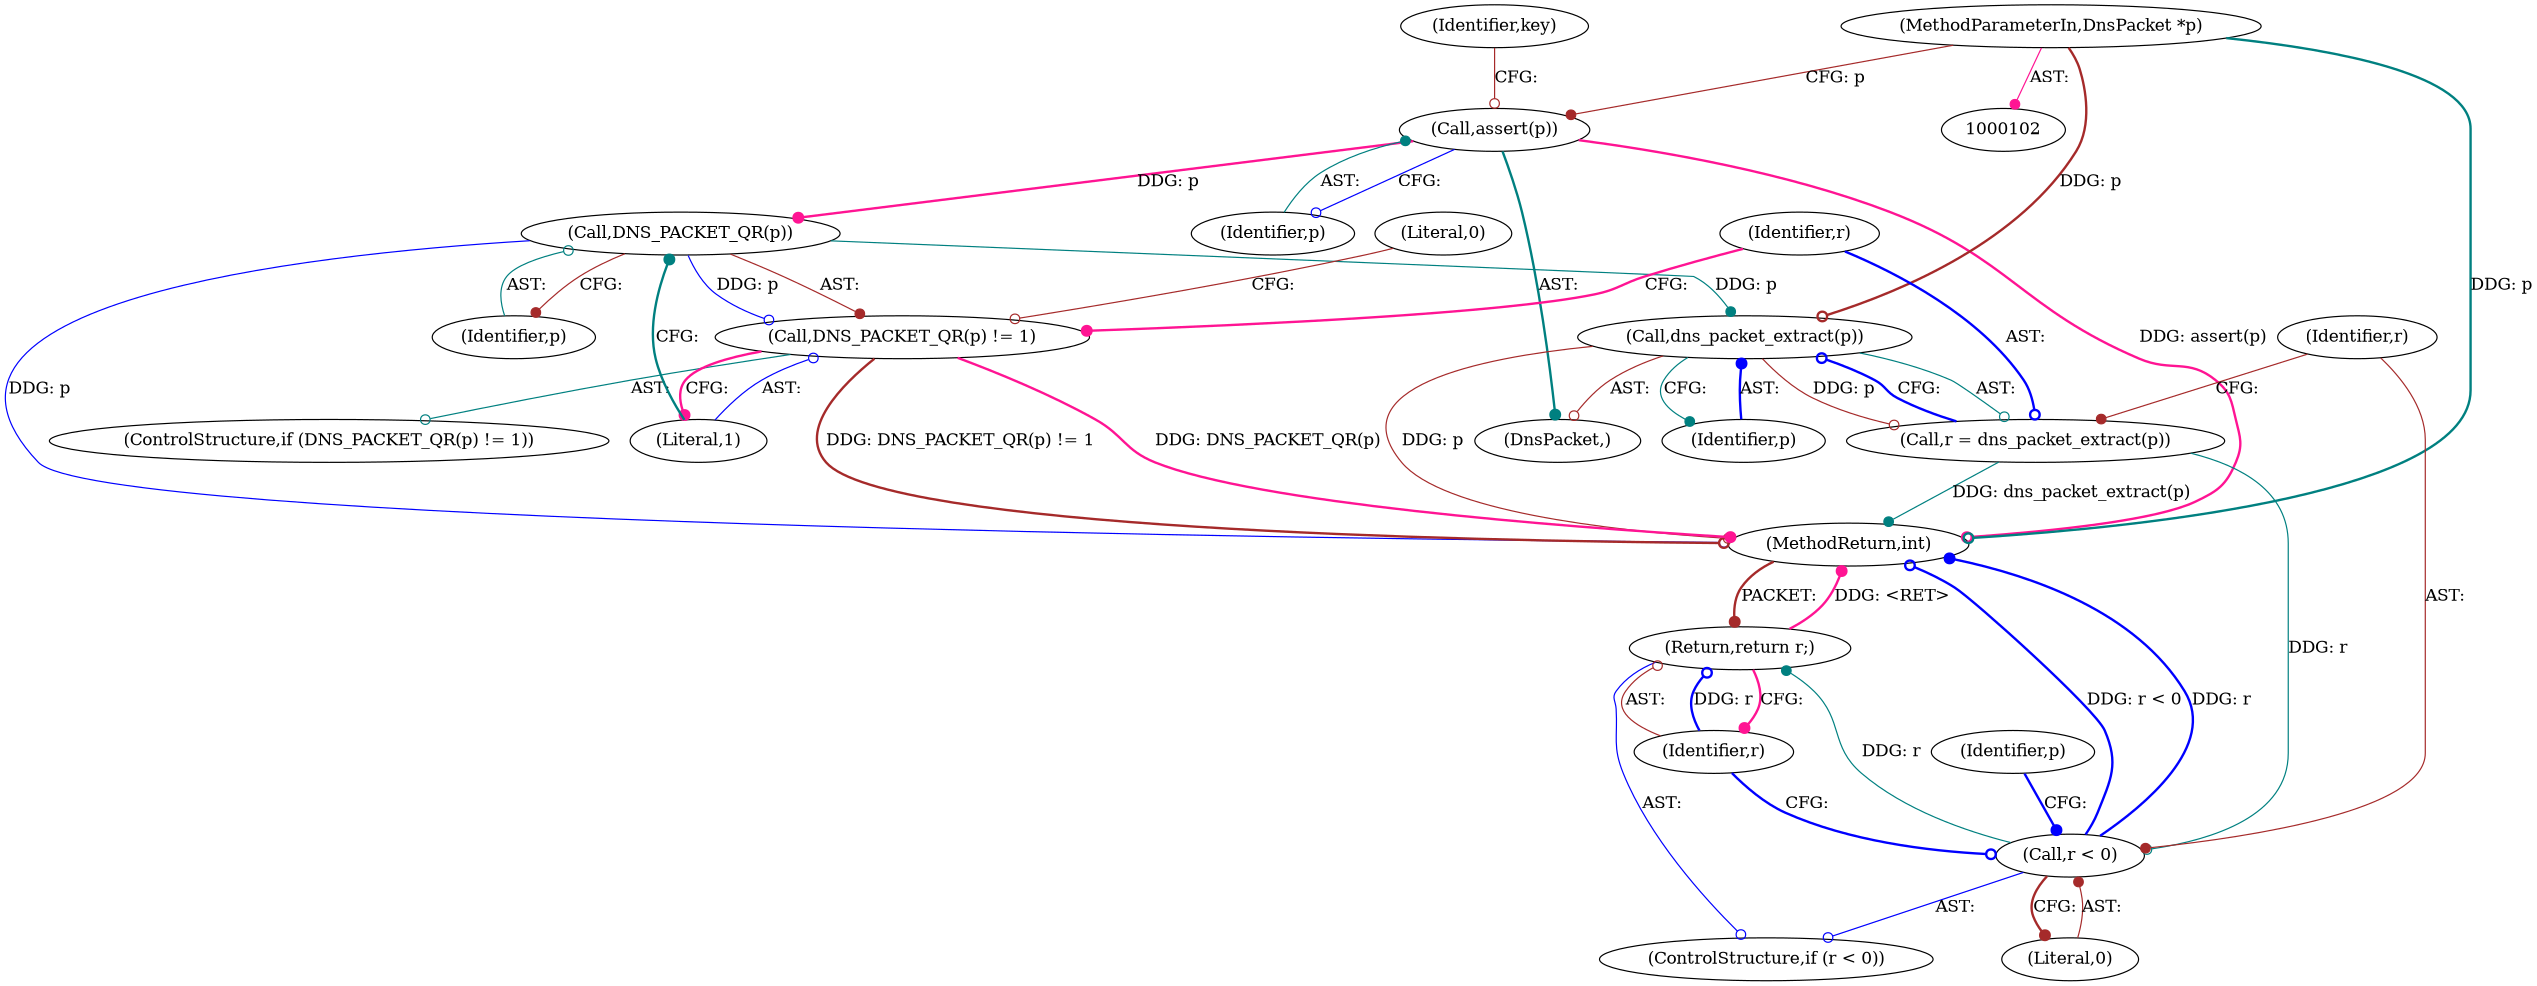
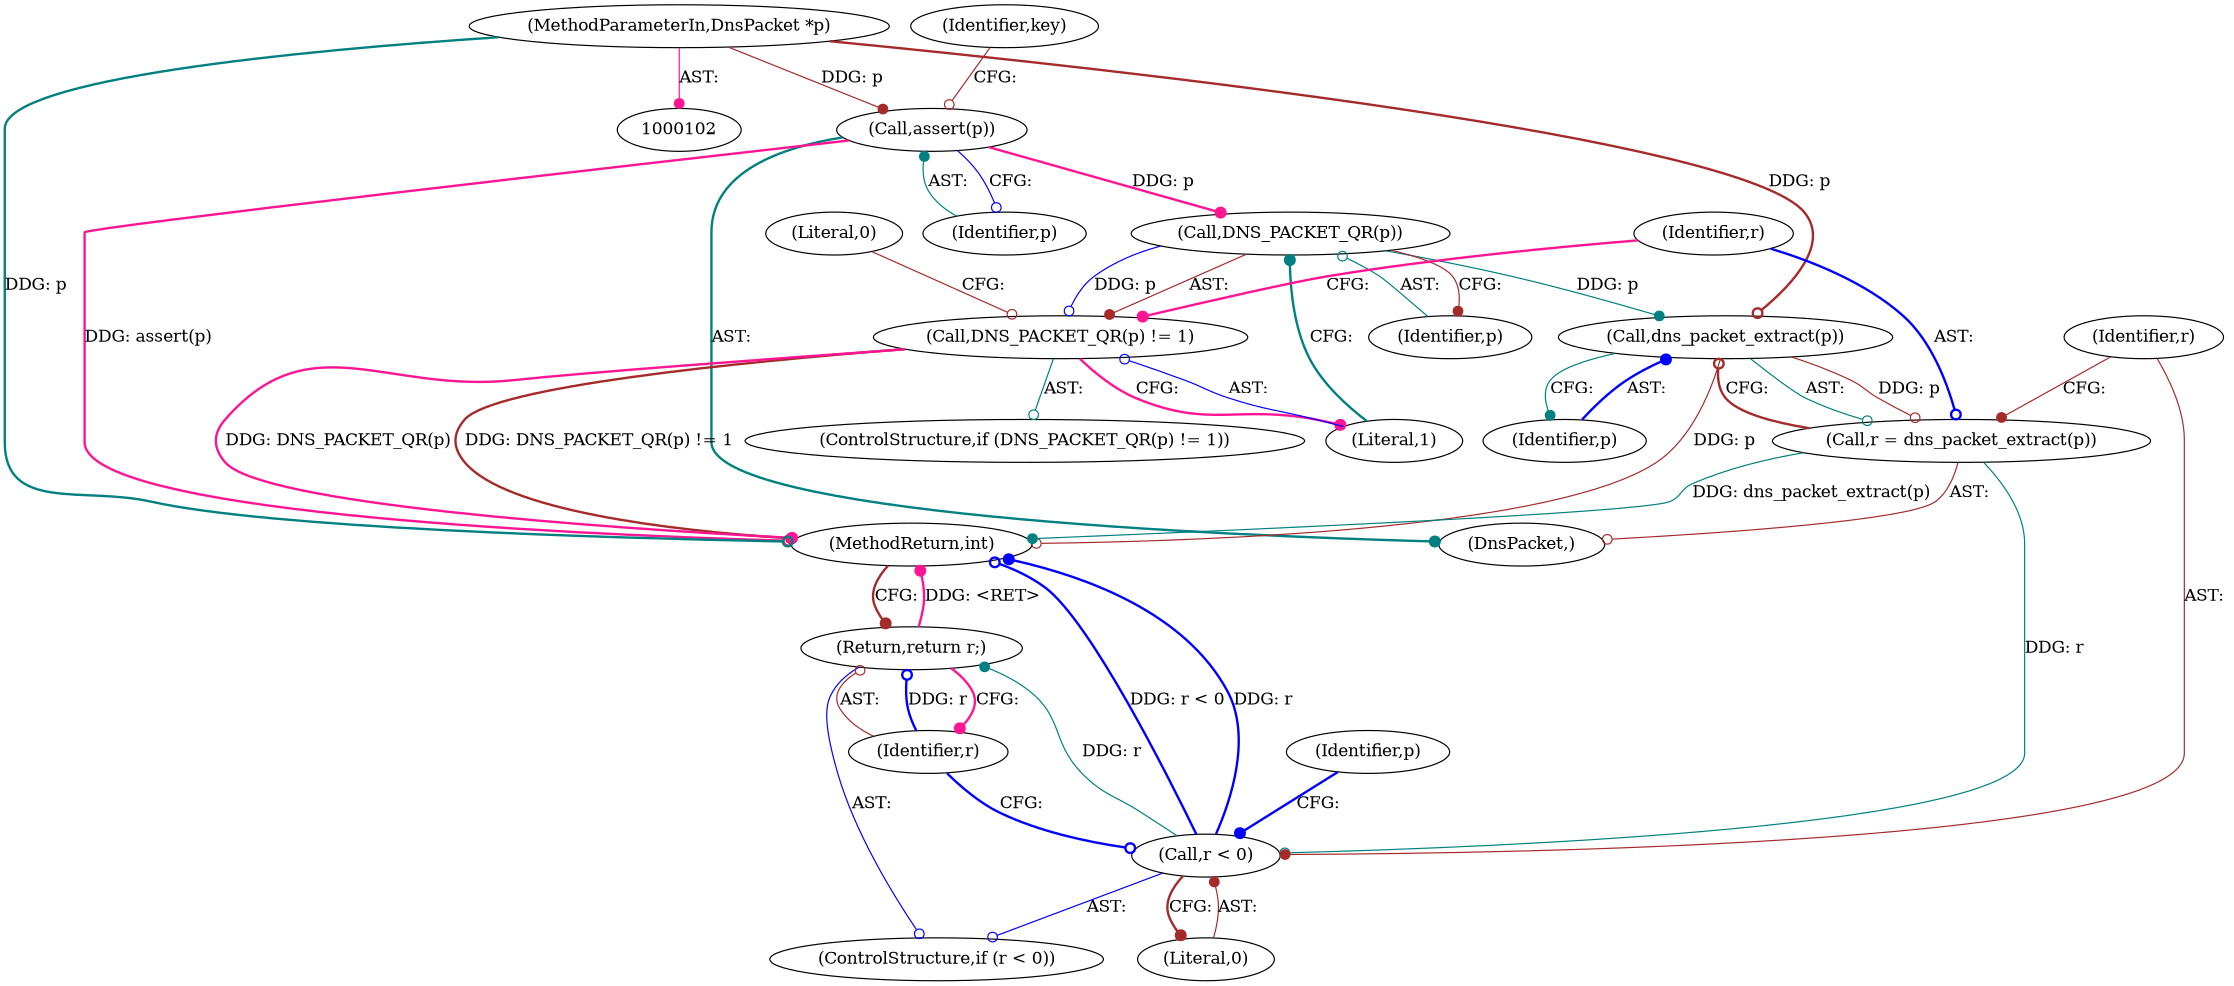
(1835, 78) -> (852, 78)
(1615, 377) -> (1798, 526)
(1890, 393) -> (1750, 414)
(555, 516) -> none
(1782, 596) -> (899, 596)
